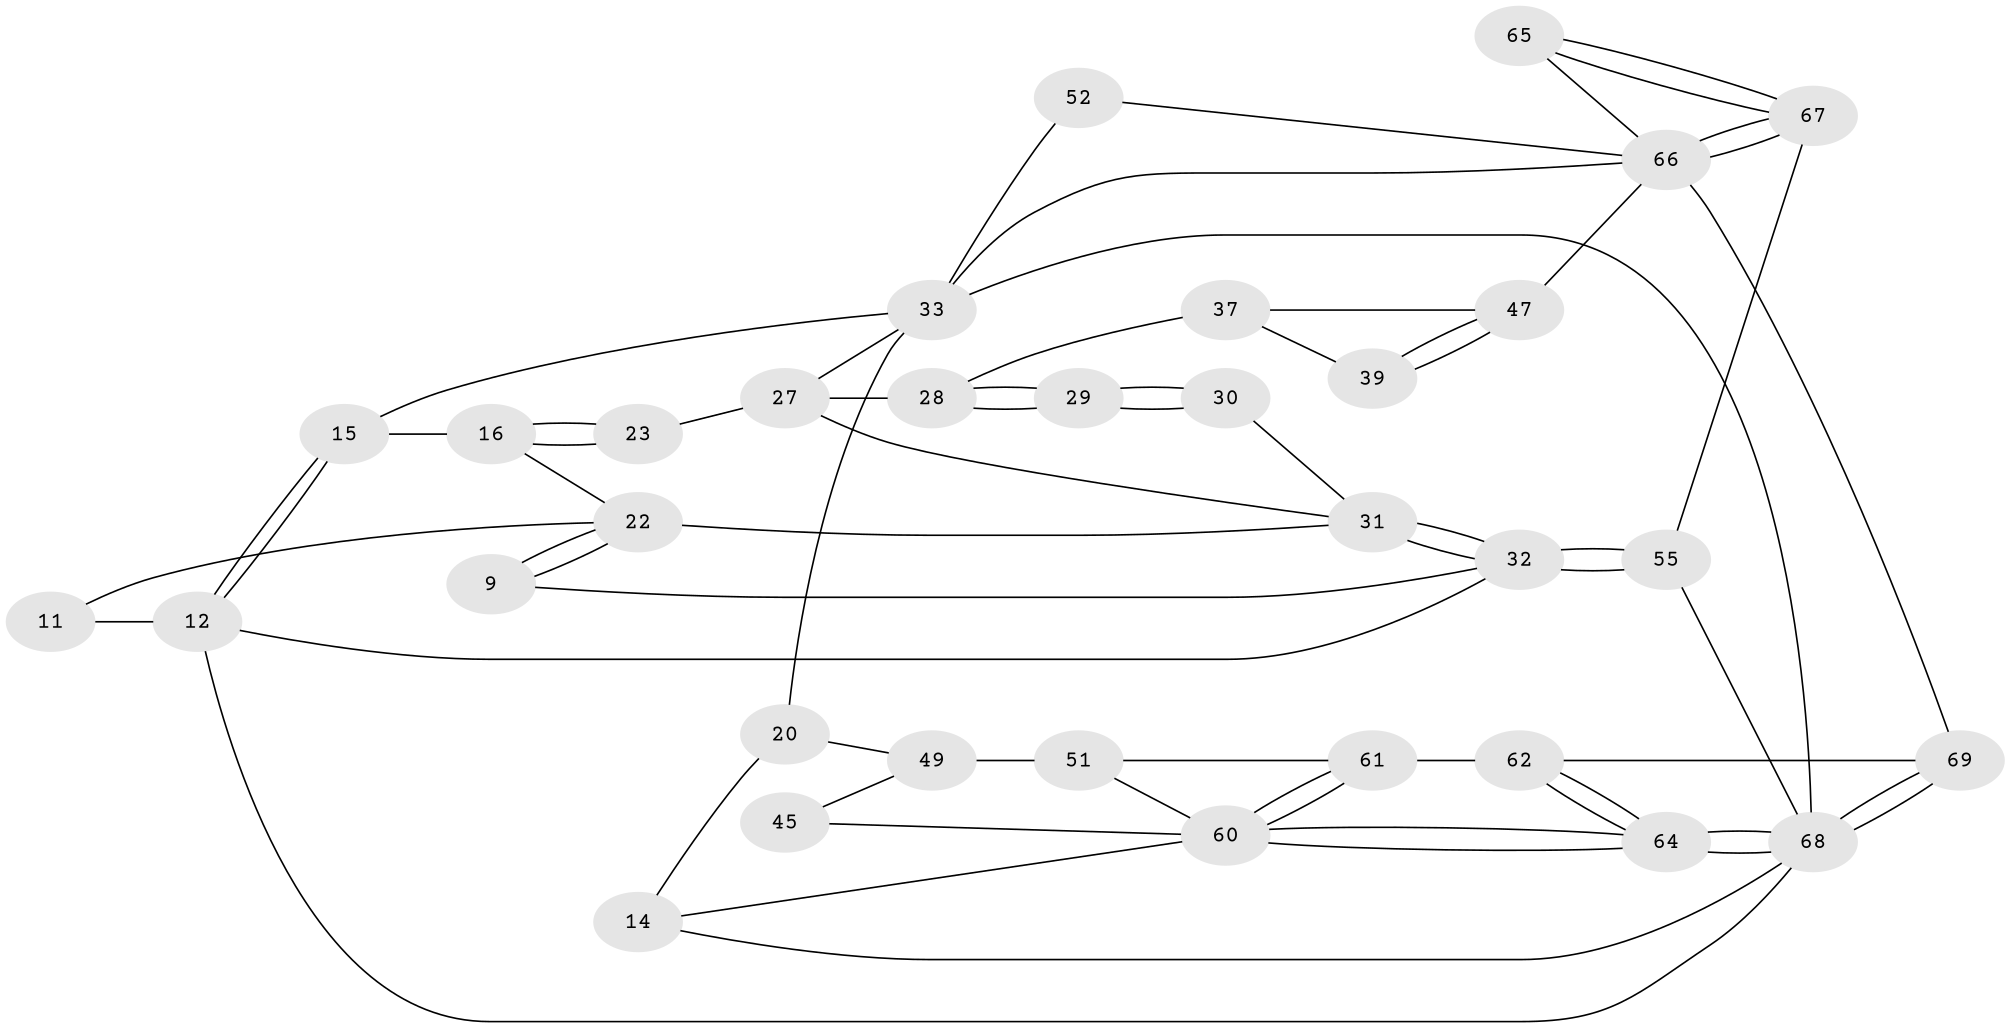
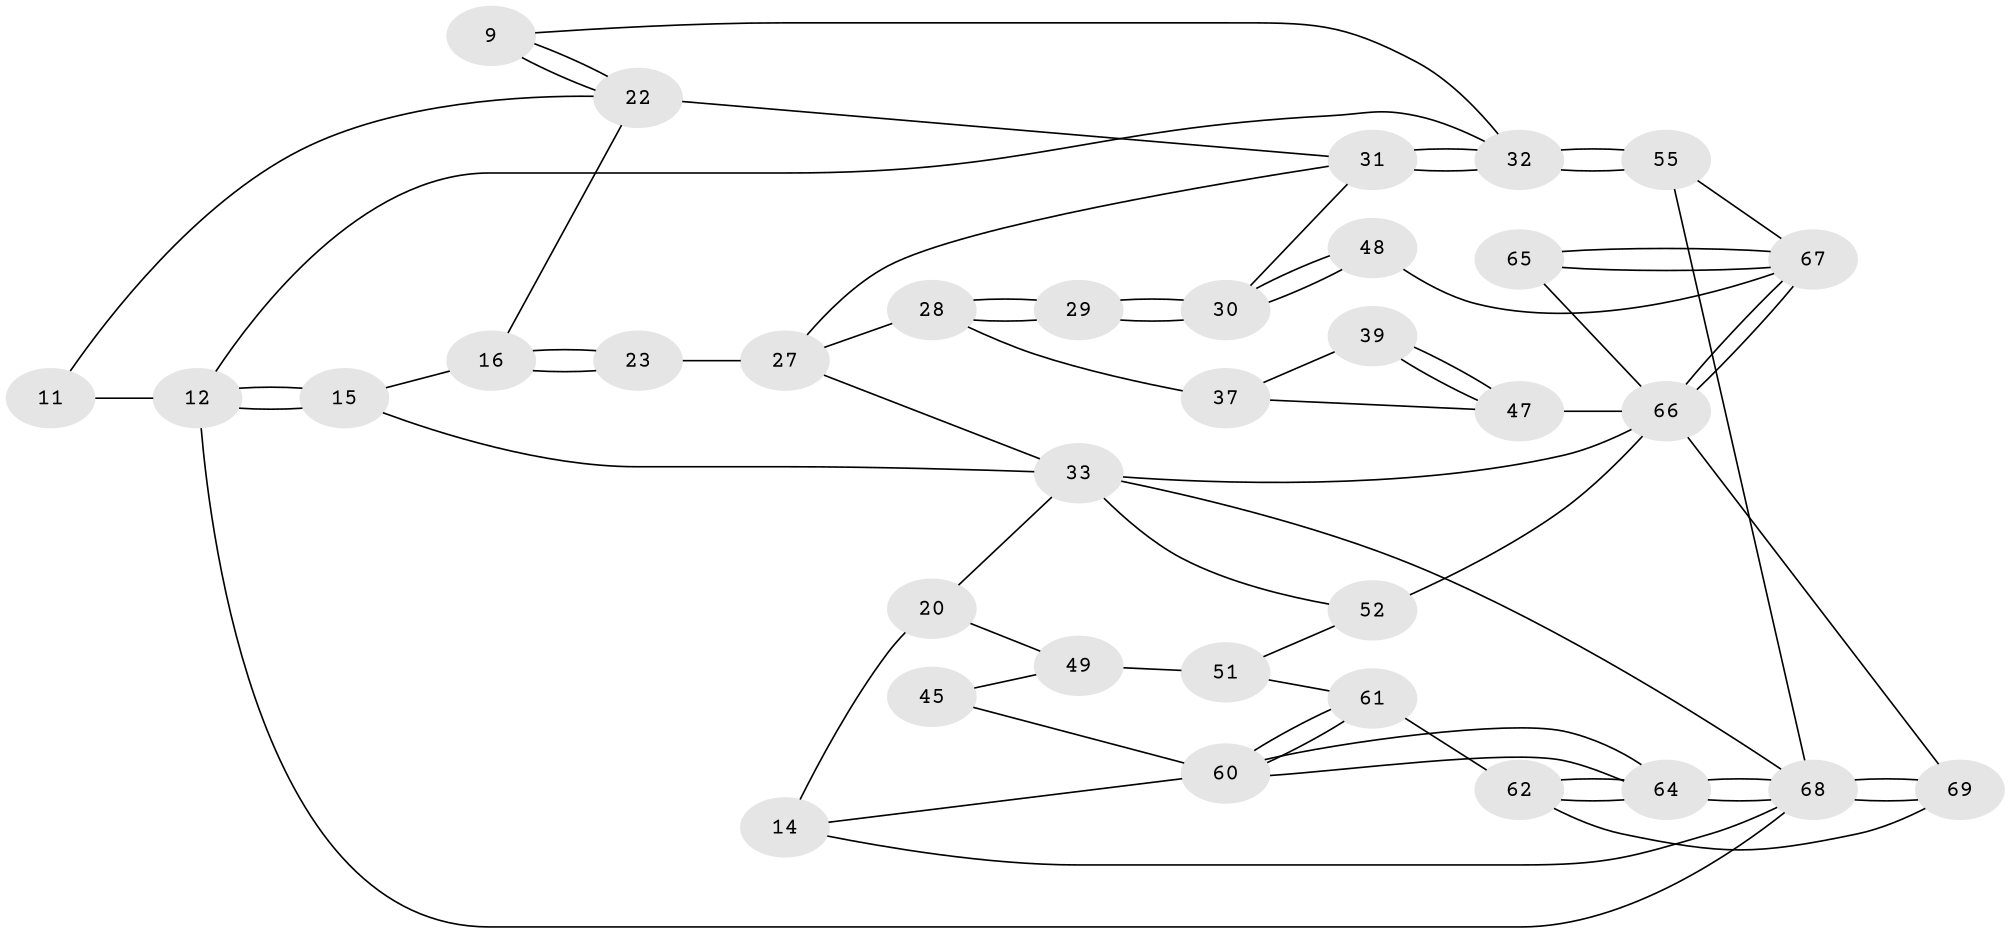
none -> (1372, 248)
(1152, 798) -> (1299, 641)
